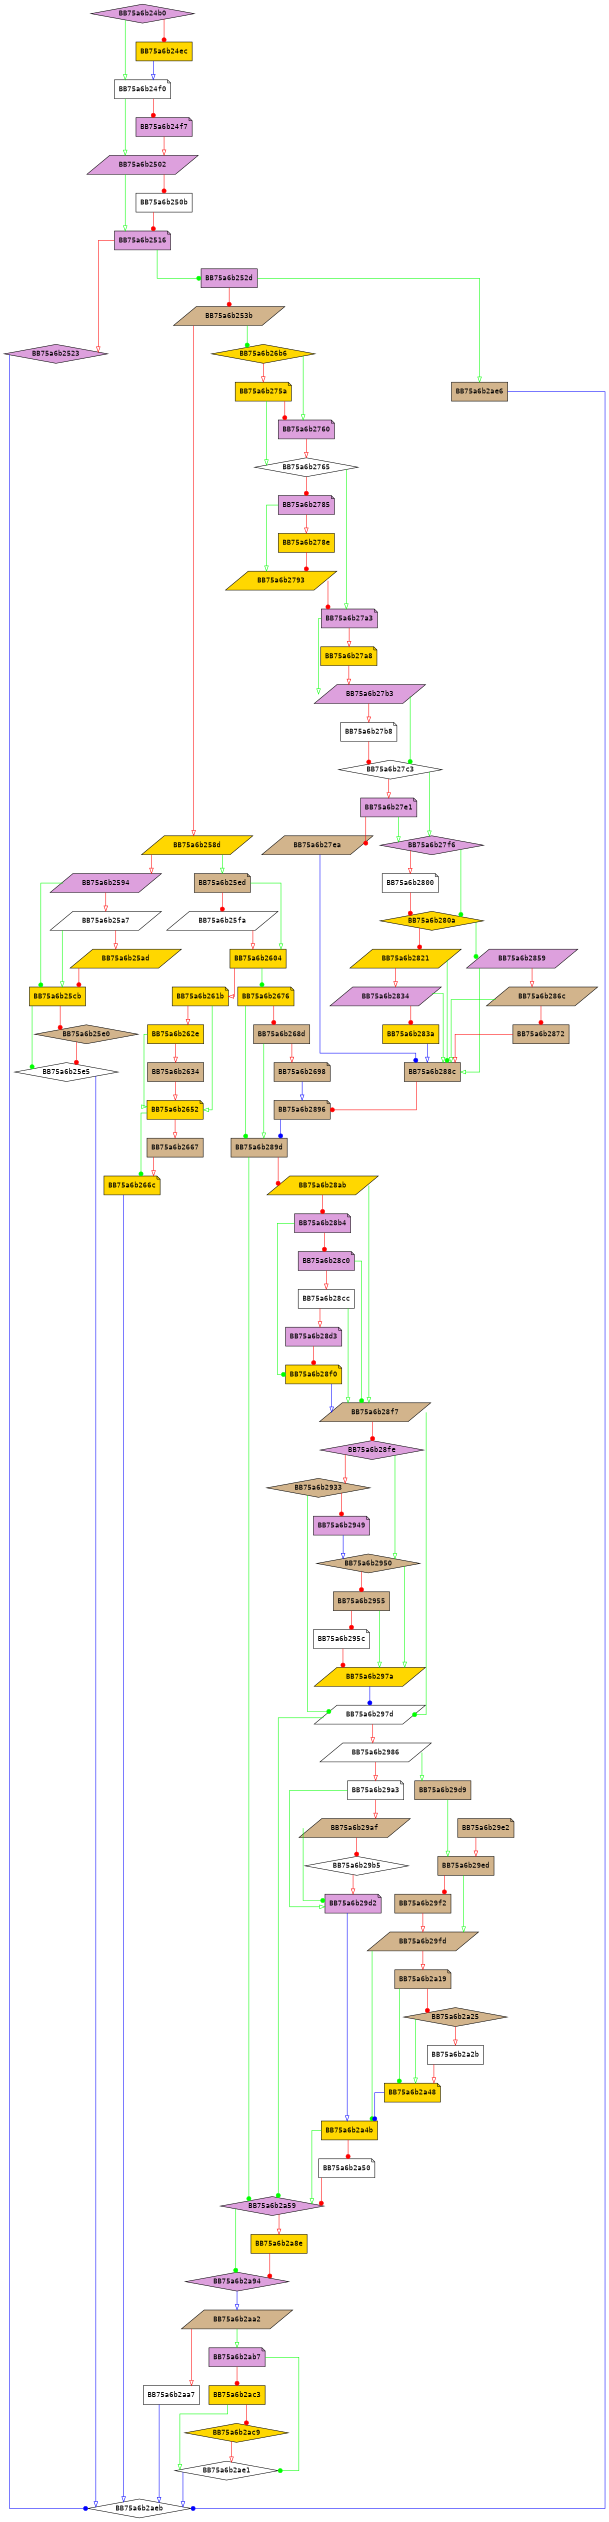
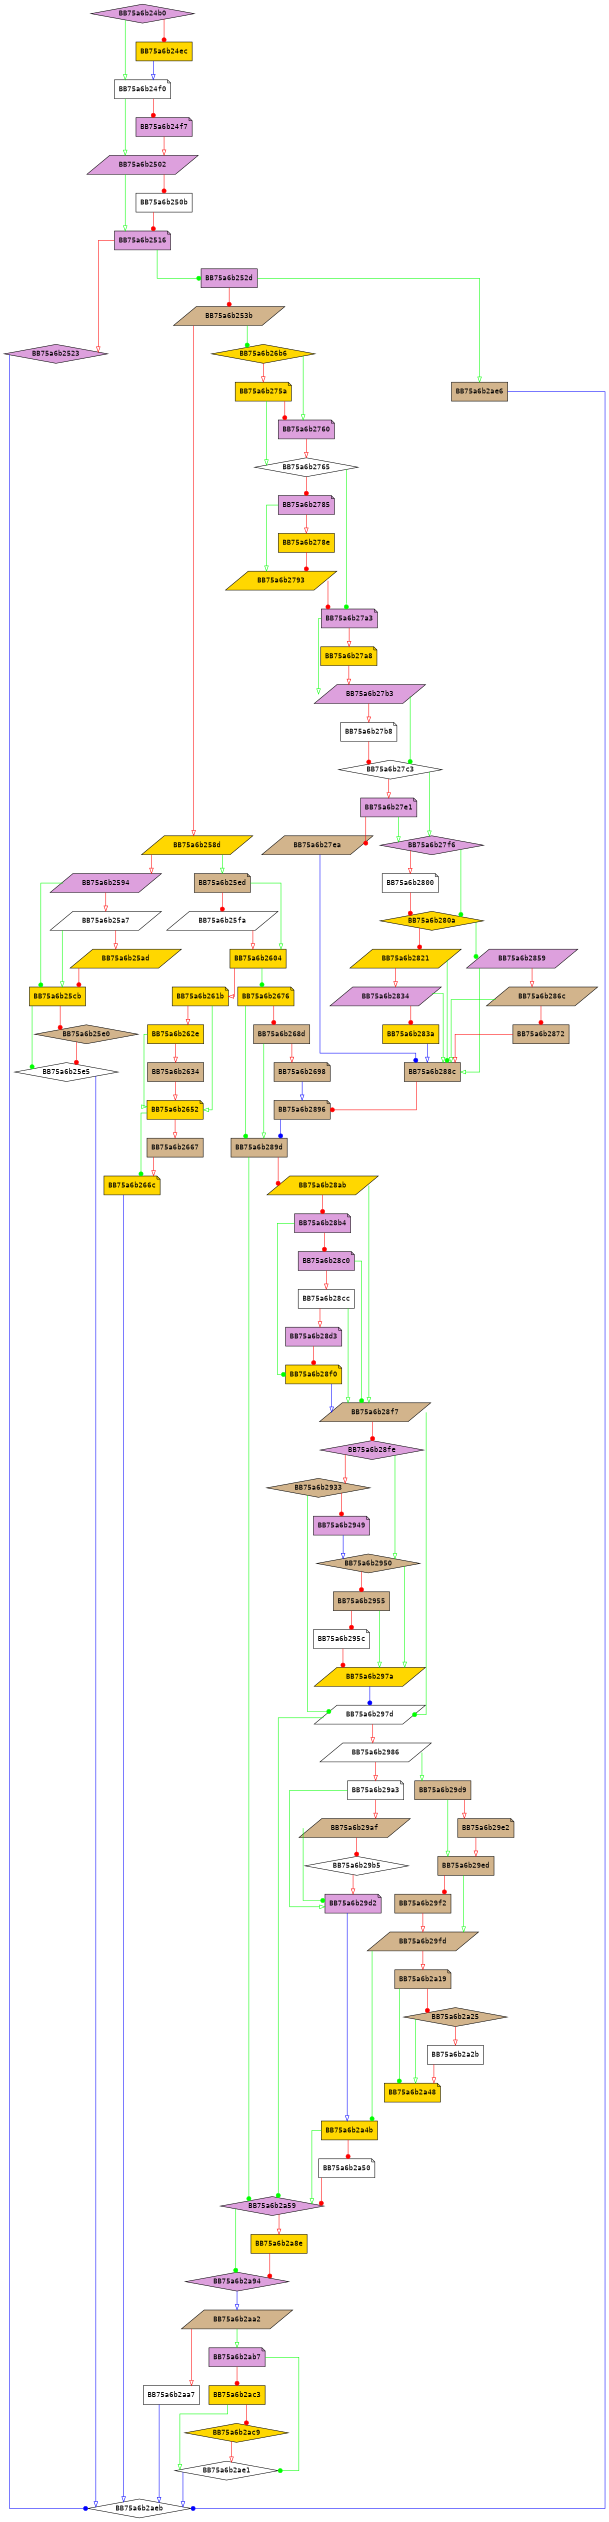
(346, 537) -> (346, 537)
none -> (464, 1806)
(376, 2093) -> none
